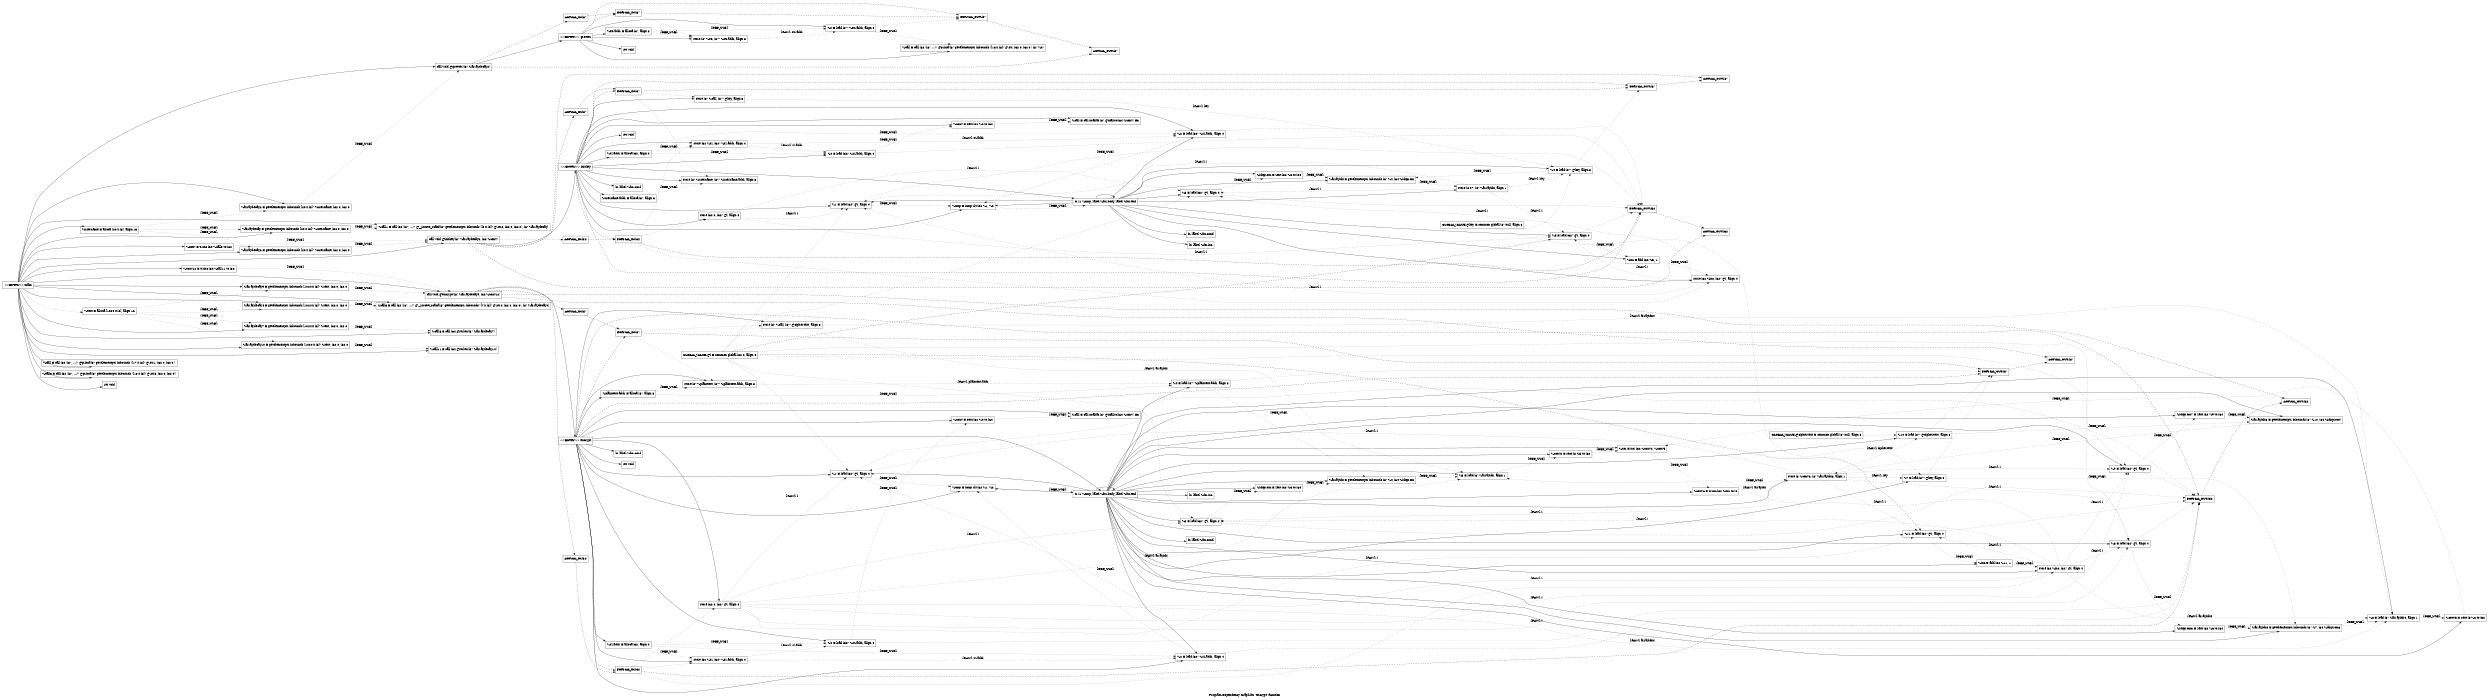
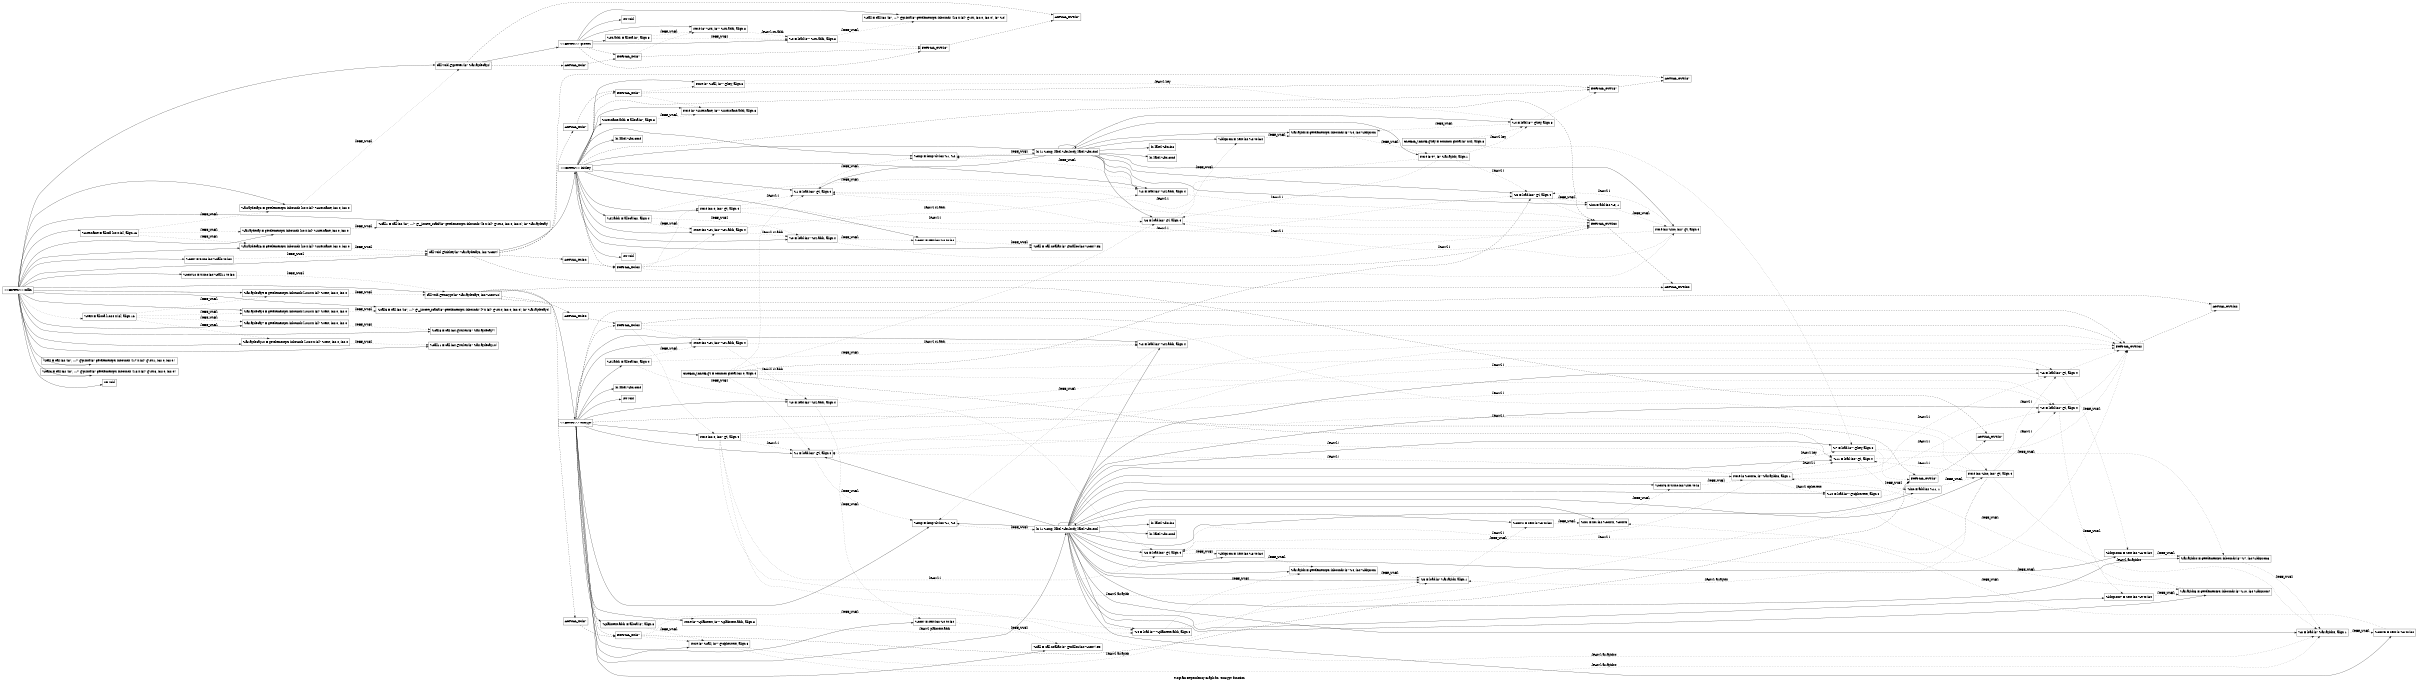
(670, 390) -> (674, 634)
(1816, 435) -> none
